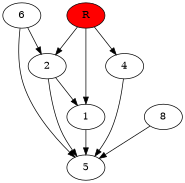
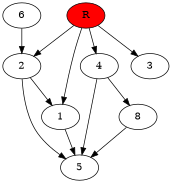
none -> (150, 66)
none -> (116, 89)
(28, 96) -> none
